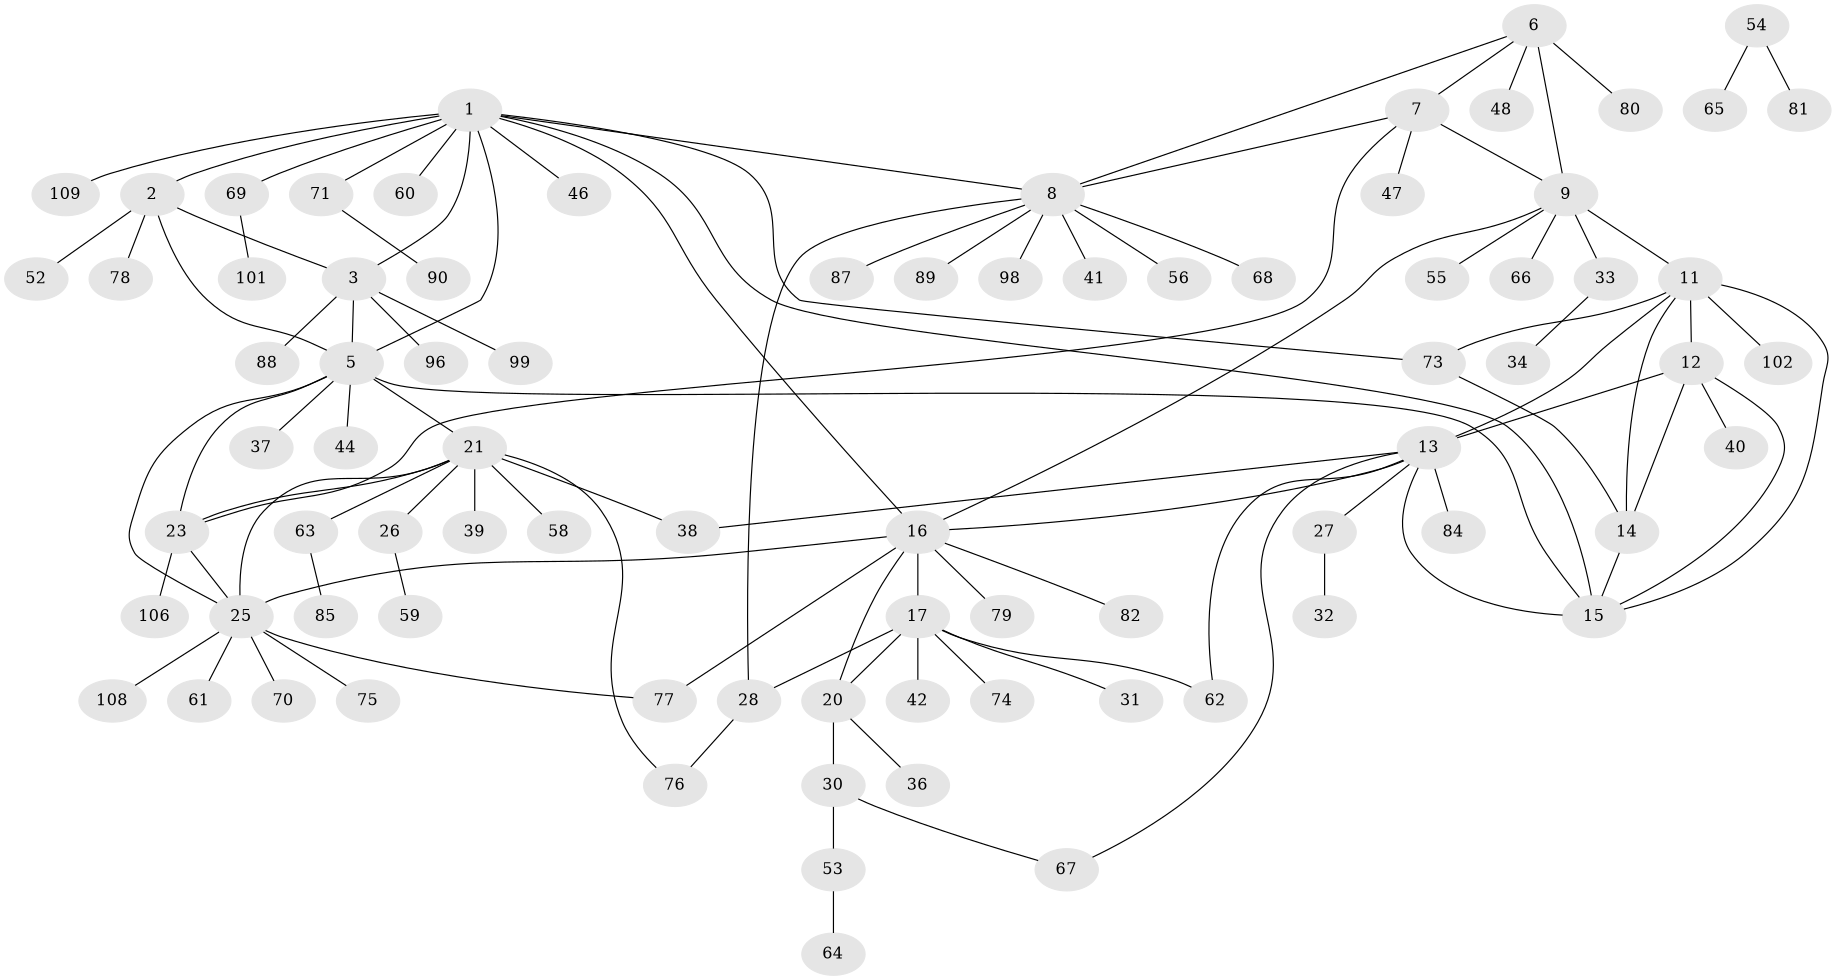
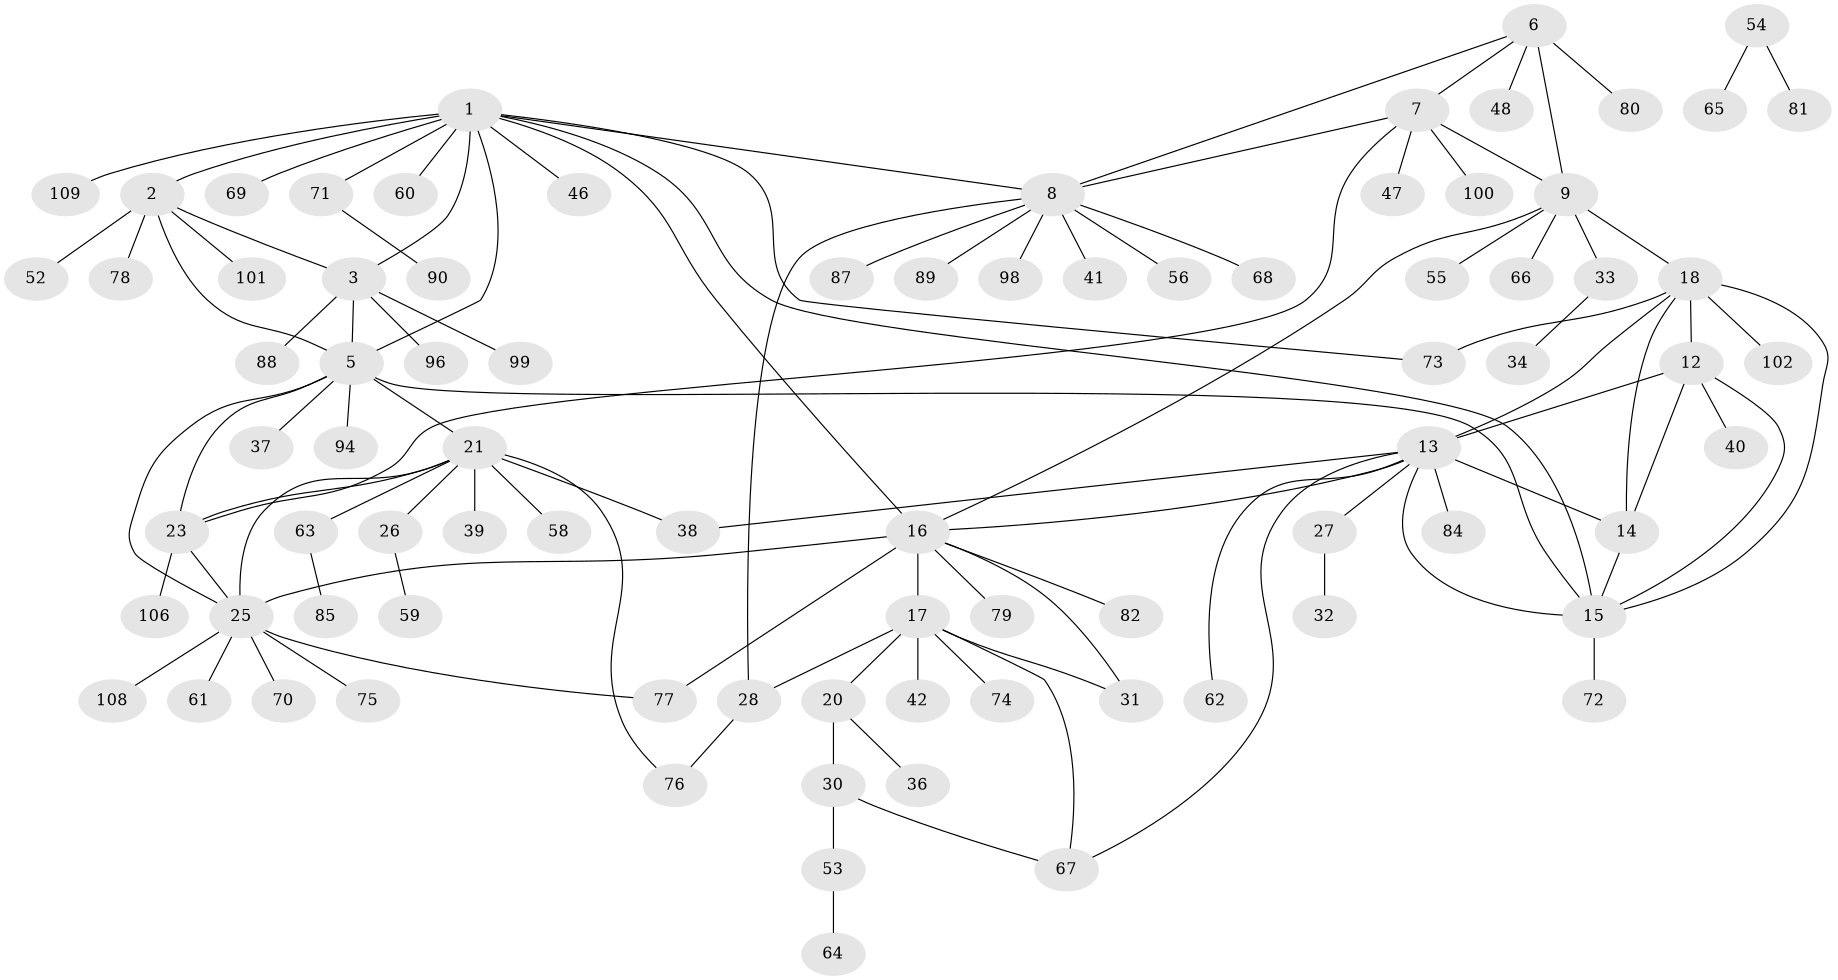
none -> (1479, 195)
(246, 245) -> (202, 237)
(1690, 279) -> (1690, 279)
(1554, 426) -> (1528, 490)
(346, 448) -> (346, 448)
(867, 613) -> (1045, 596)
(1067, 659) -> (1059, 707)
none -> (1594, 701)
